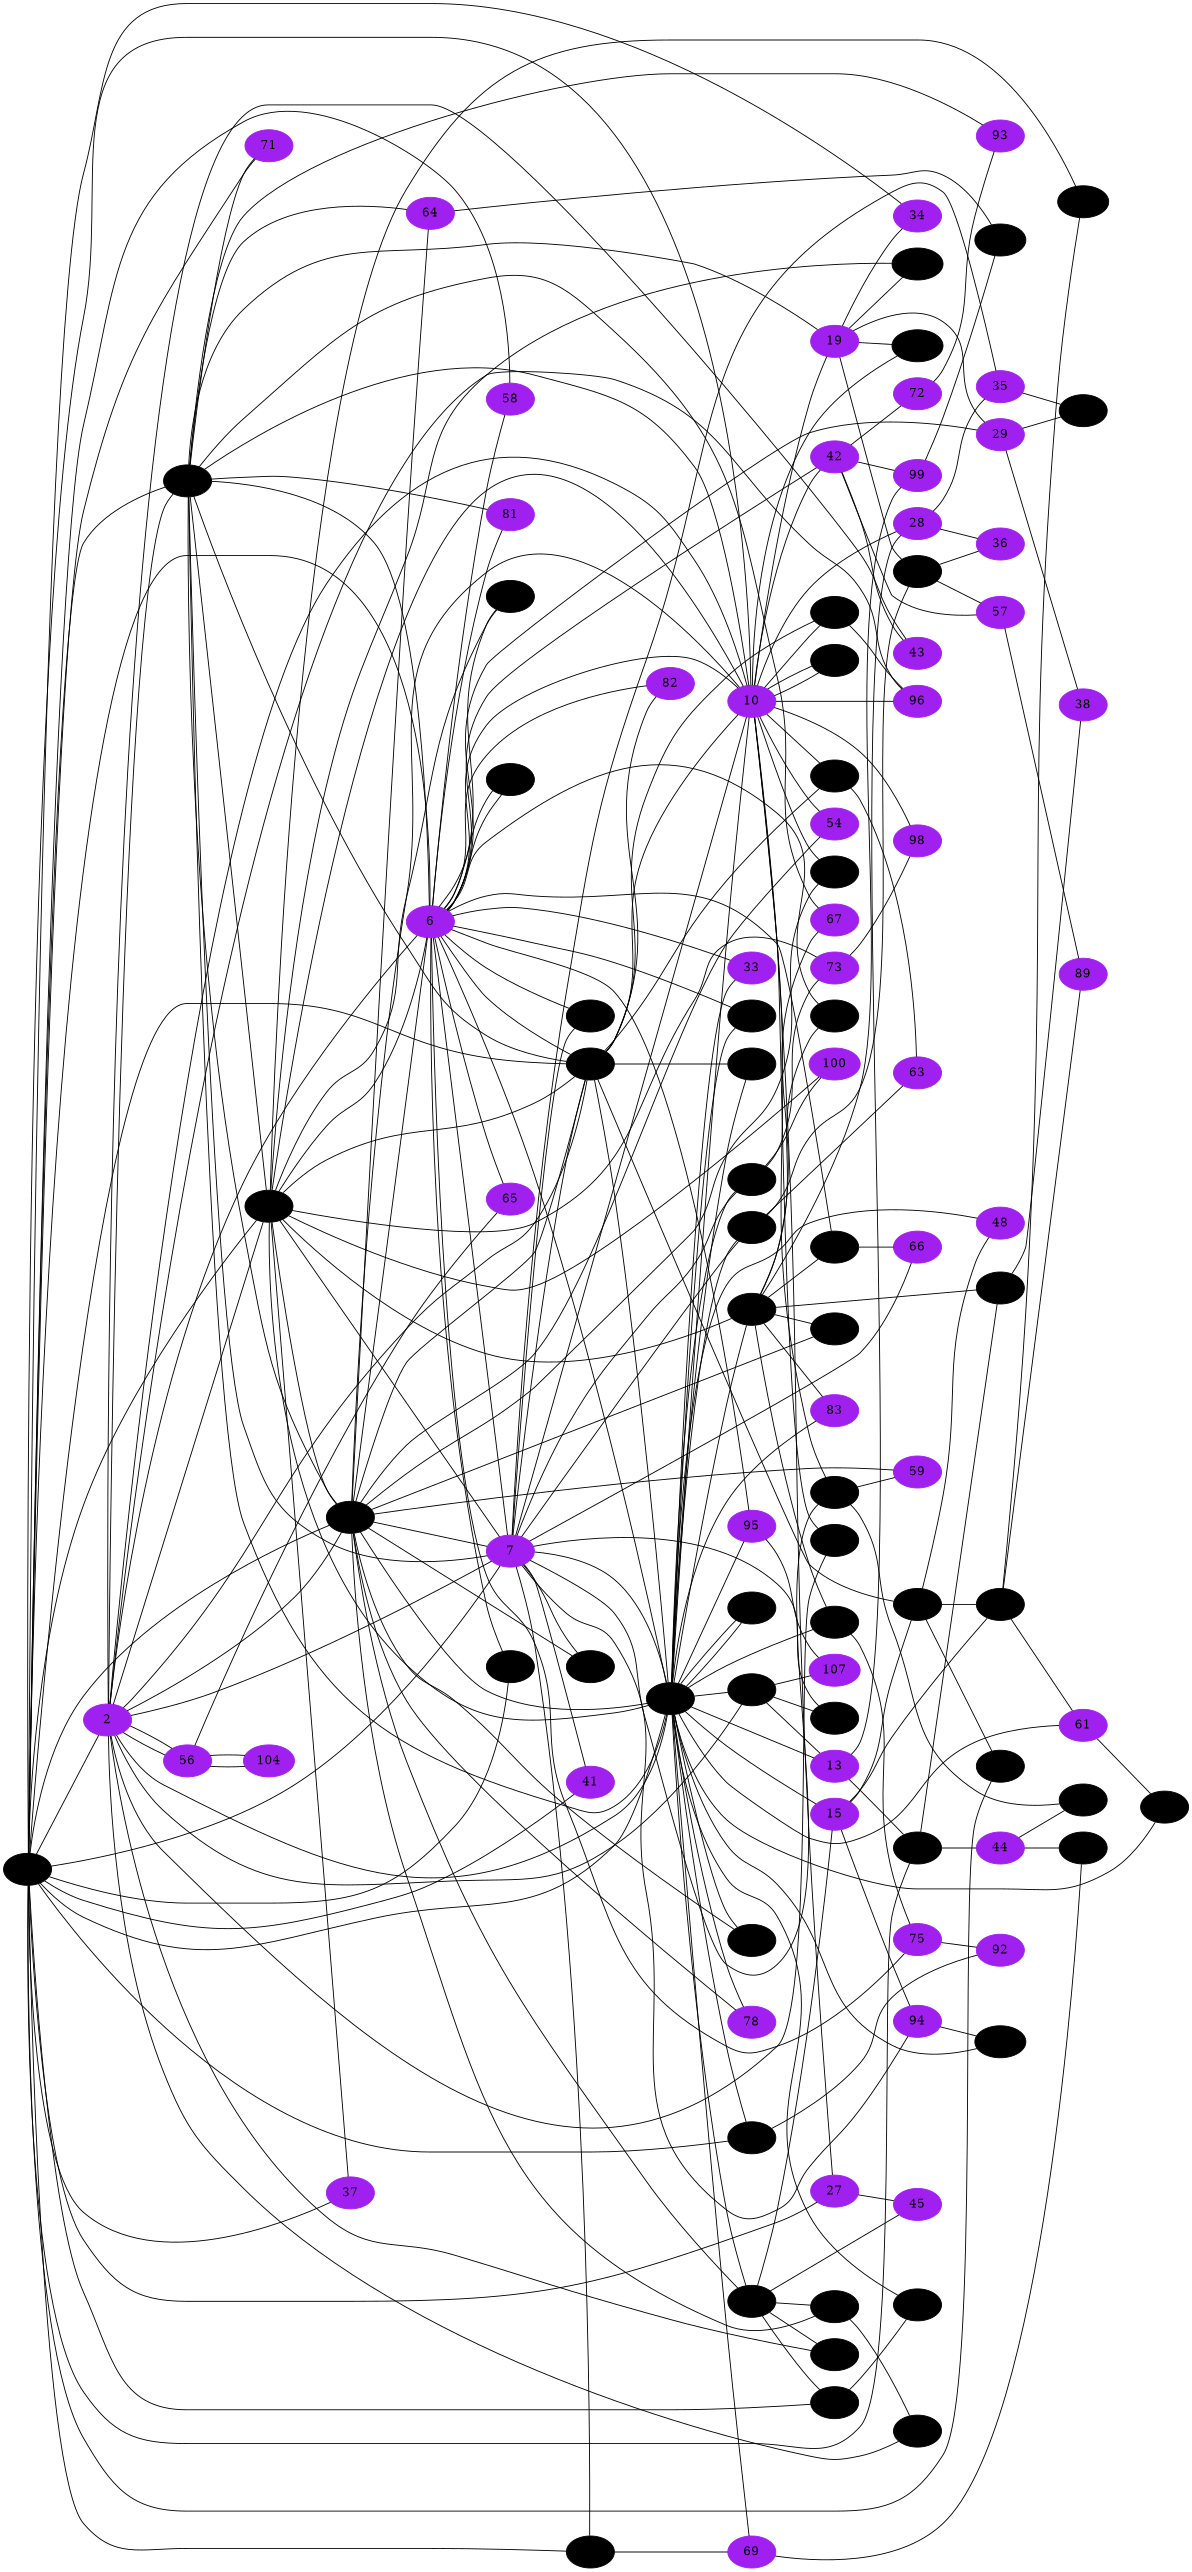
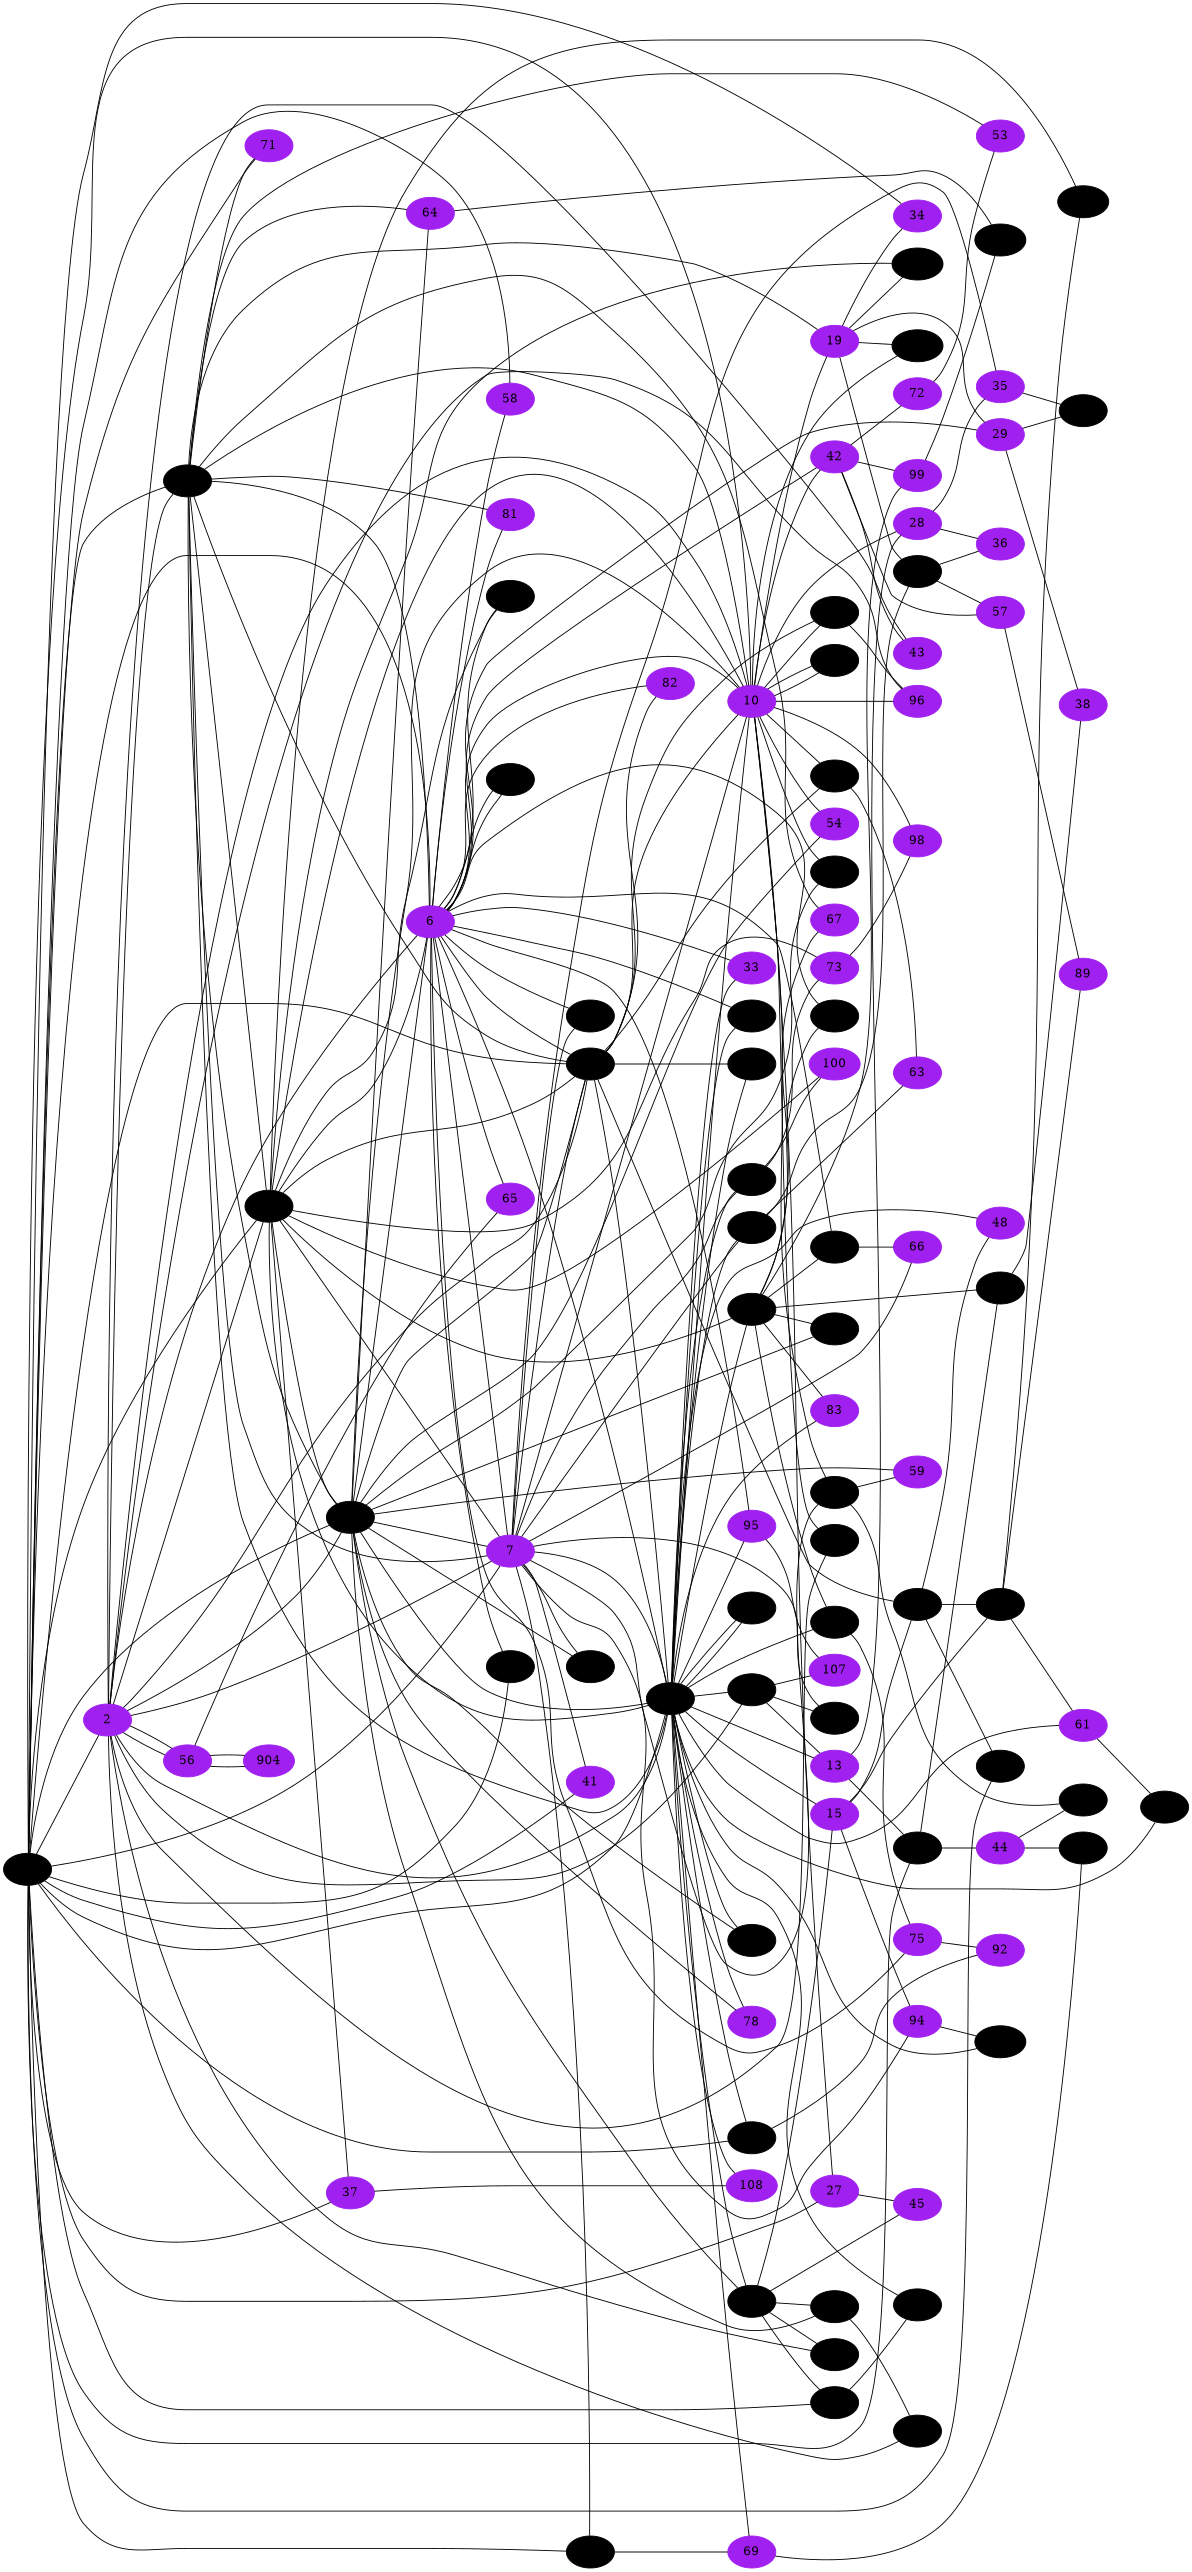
(1000, 136) -> (1000, 136)
(269, 1761) -> (269, 1761)
none -> (752, 2186)
